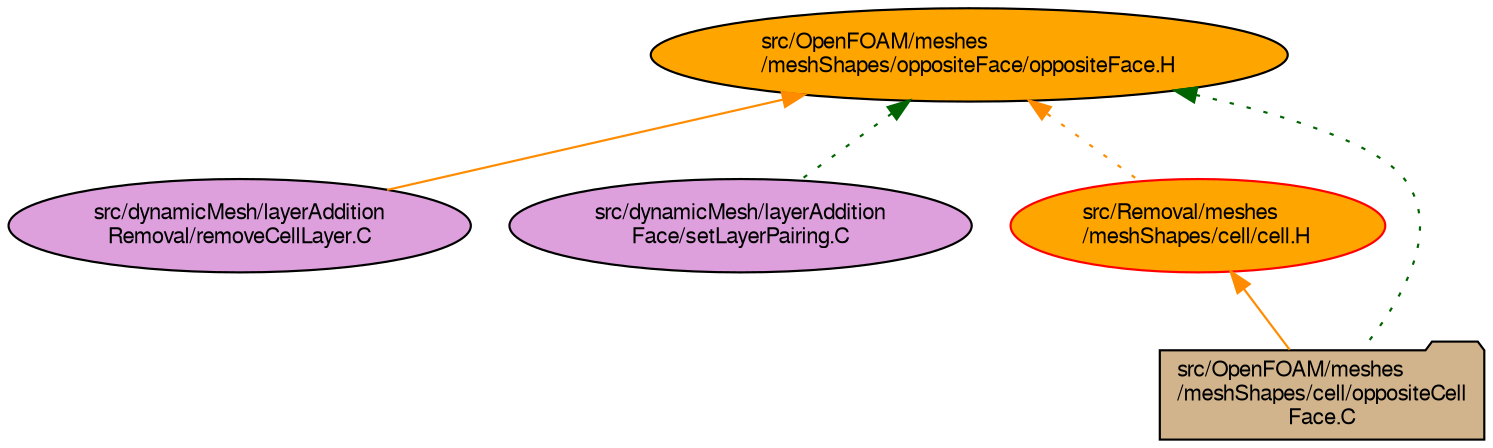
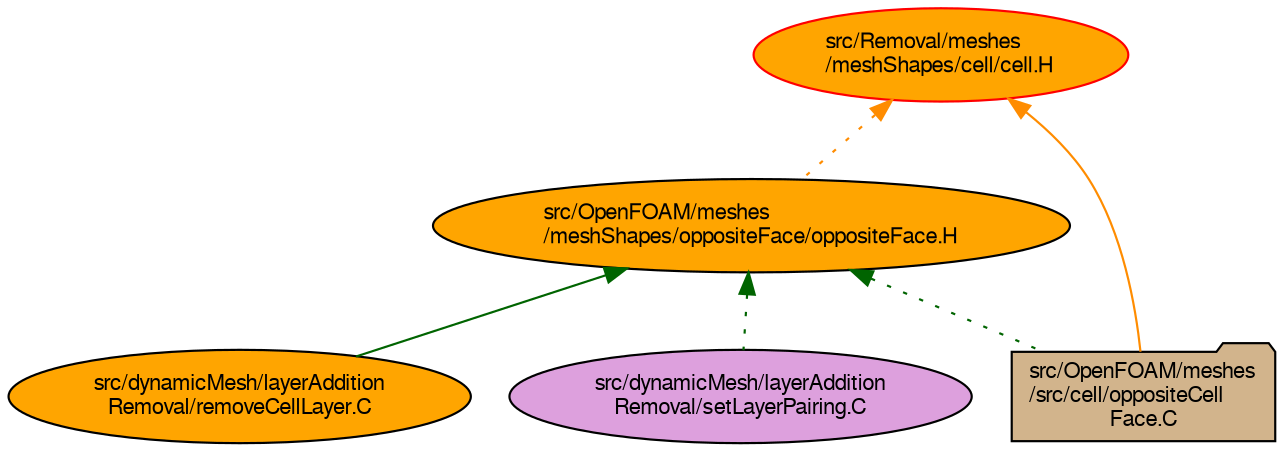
(585, 145) -> (481, 316)
(1094, 148) -> (838, 147)
(240, 226) -> (240, 397)
(741, 226) -> (741, 397)
(1322, 395) -> (1143, 397)
